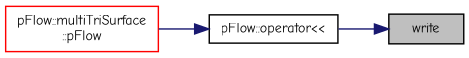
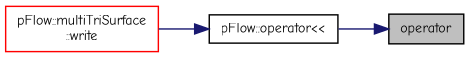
(82, 29) -> (82, 29)
(426, 29) -> (426, 29)
